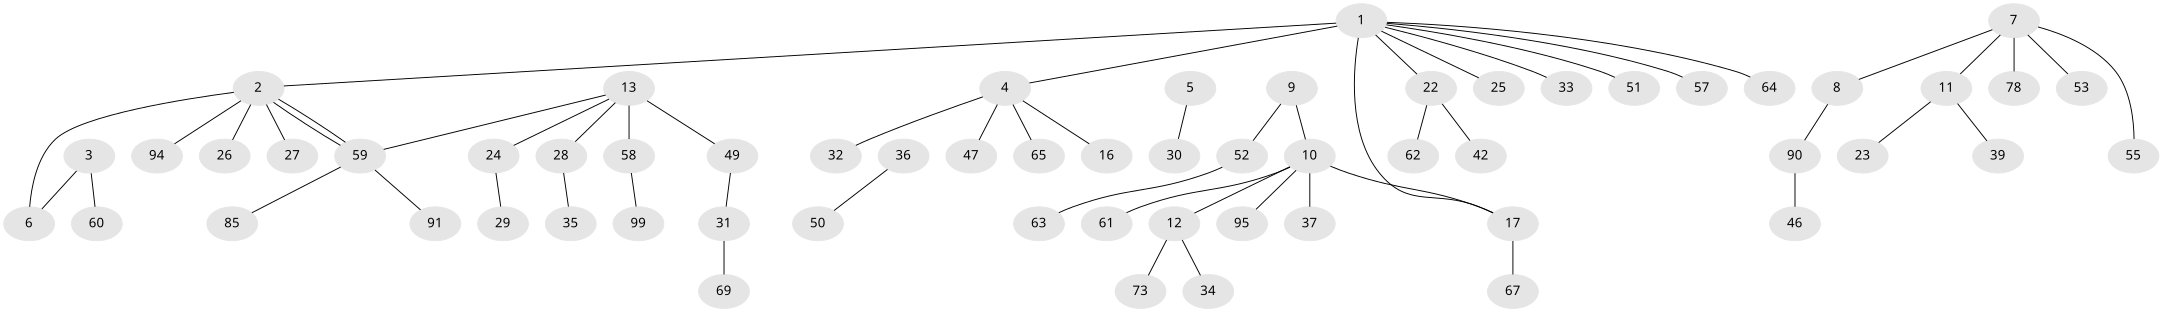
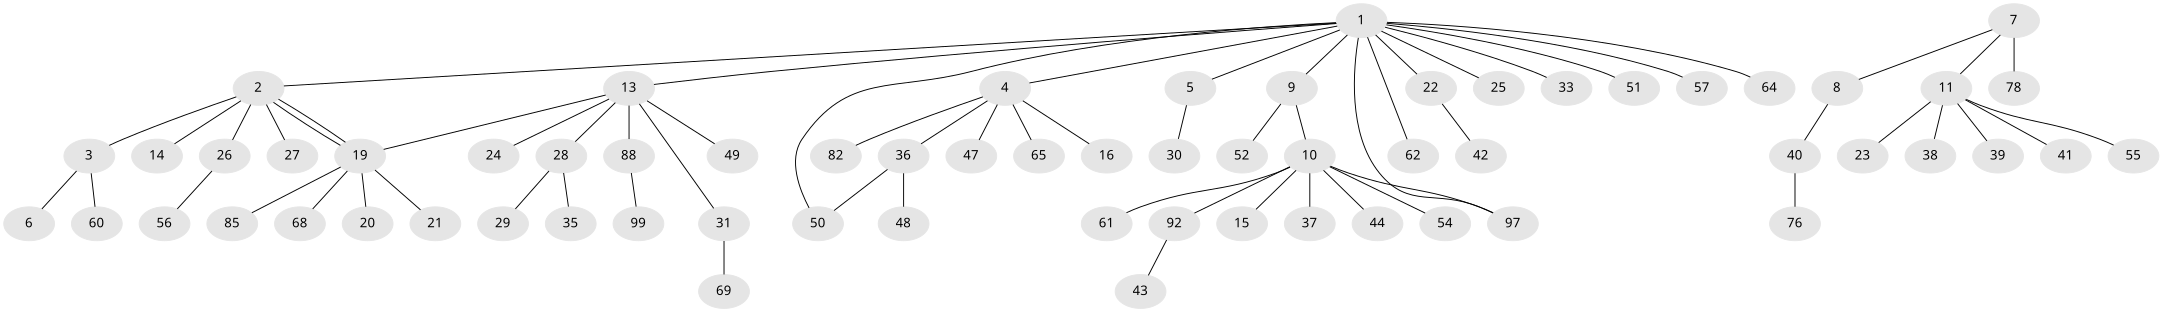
none -> (995, 51)
none -> (1276, 55)
none -> (1327, 55)
none -> (1023, 59)
(2109, 64) -> (2040, 122)
(2082, 88) -> none
(106, 117) -> (172, 120)
none -> (954, 122)
(1422, 122) -> (1387, 88)
(157, 156) -> (157, 156)
(360, 156) -> (360, 156)
(629, 156) -> (629, 156)
(836, 156) -> (836, 156)
(1795, 156) -> (1795, 156)
none -> (1930, 156)
none -> (2066, 156)
(498, 190) -> (532, 190)
(728, 190) -> (677, 156)
none -> (165, 224)
none -> (300, 224)
none -> (368, 224)
(435, 224) -> (435, 224)
none -> (904, 224)
(1039, 224) -> none
(1174, 224) -> (1174, 224)
(1242, 224) -> (1242, 224)
none -> (1378, 224)
none -> (1445, 224)
(1513, 224) -> (1513, 224)
(1795, 224) -> (1795, 224)
(1141, 291) -> (1141, 291)
(1208, 291) -> none
(1513, 291) -> none
